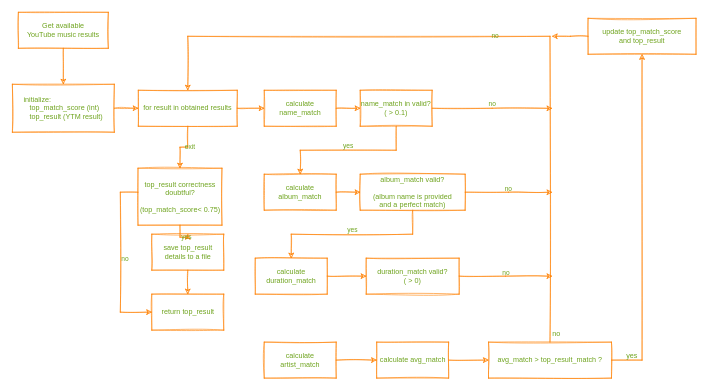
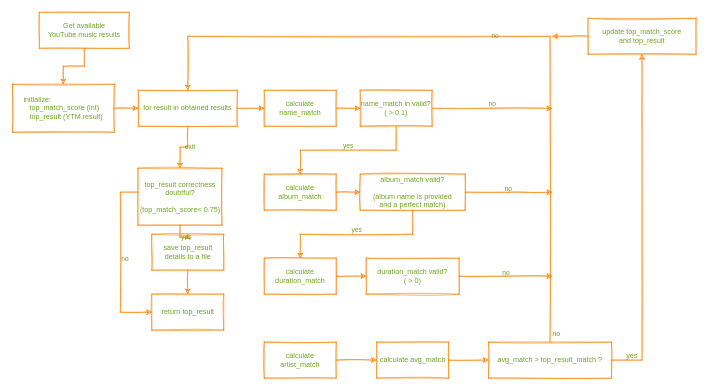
(63, 30) -> (84, 30)
(291, 276) -> (300, 276)
